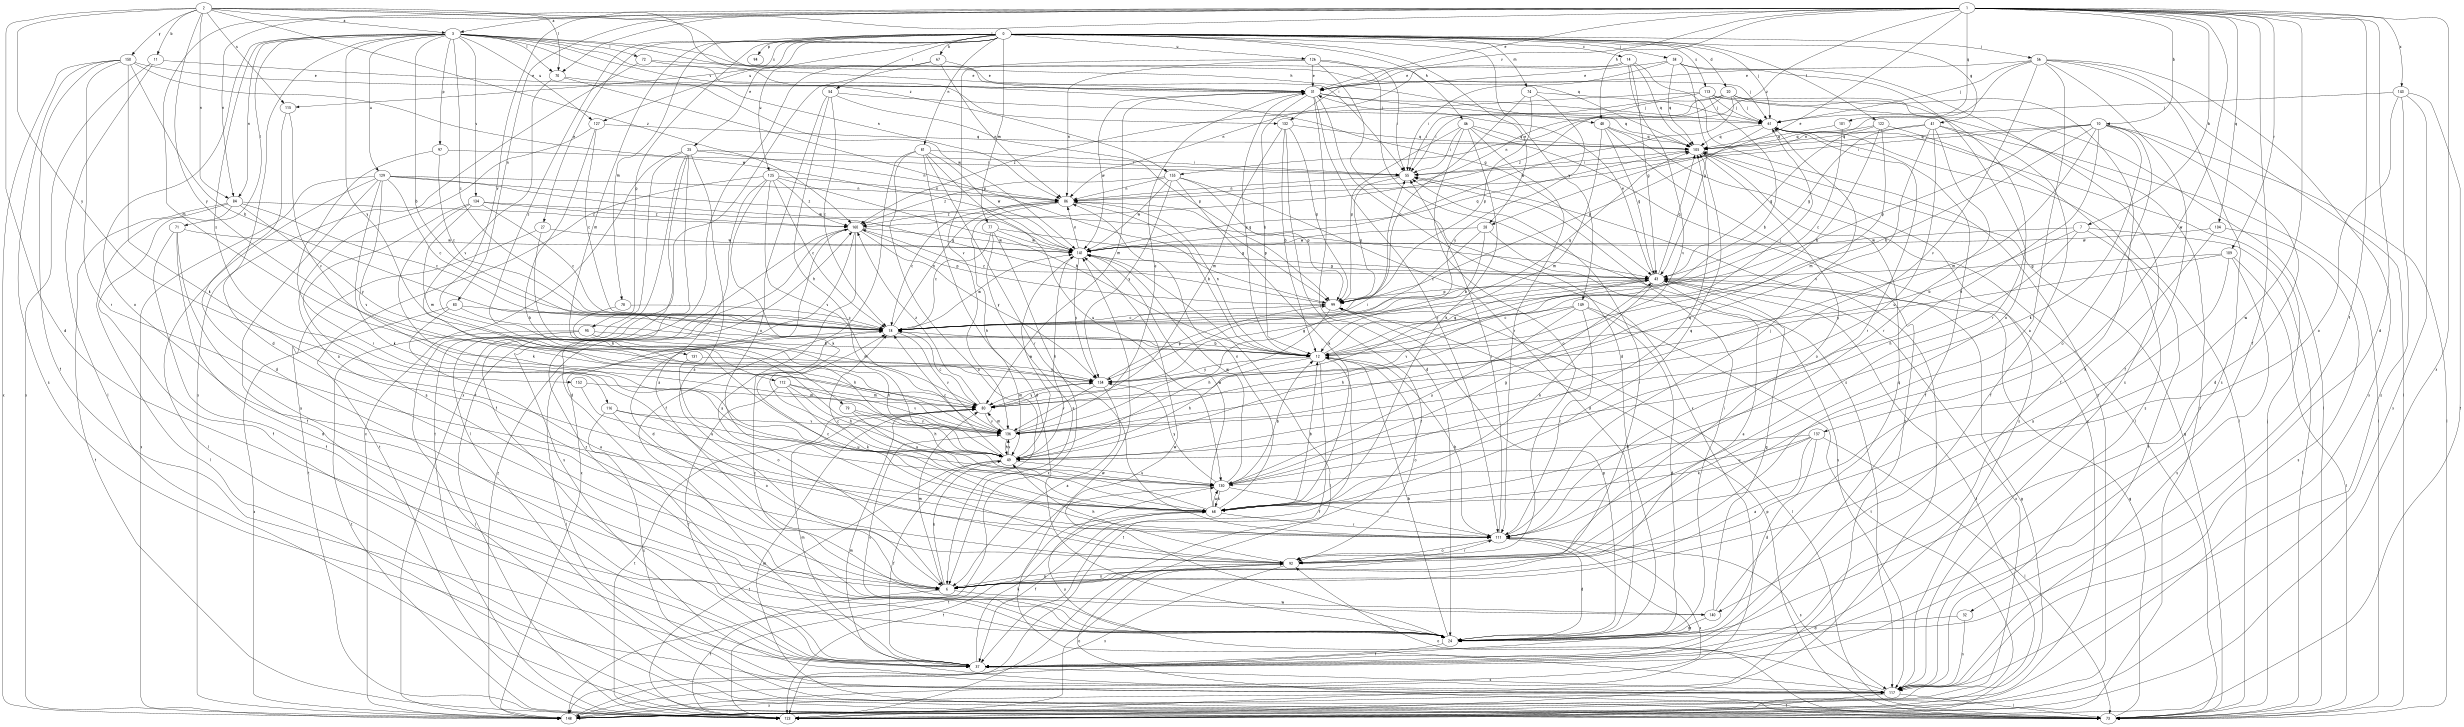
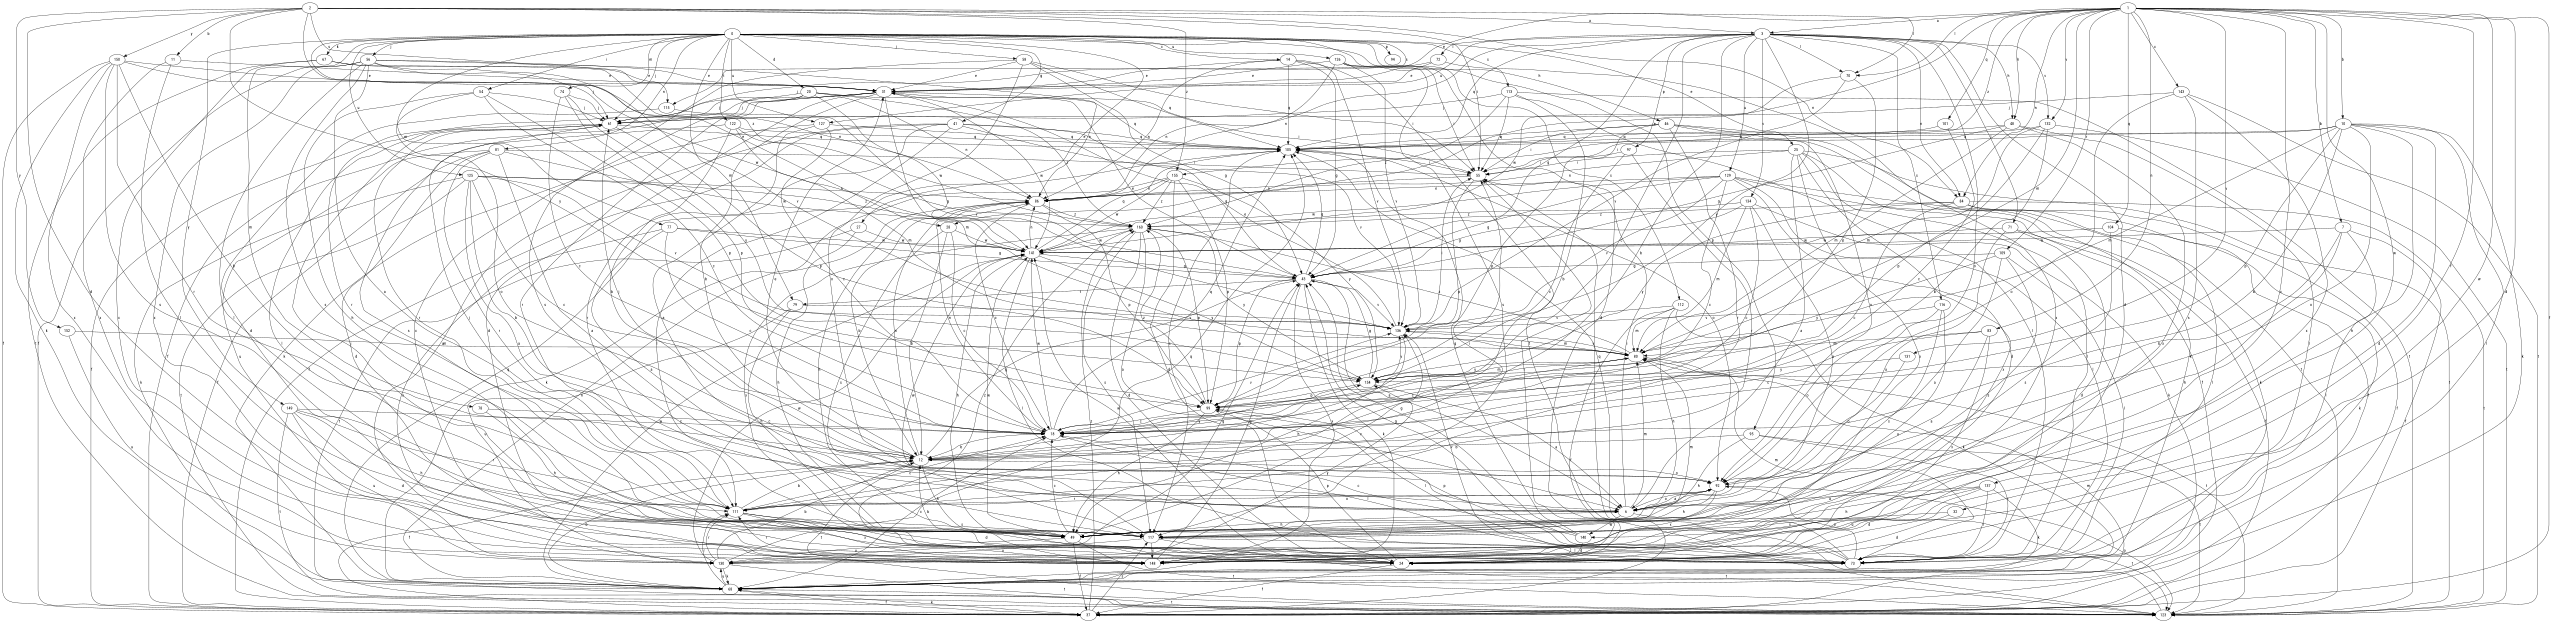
(2018, 669) -> (1051, 292)
